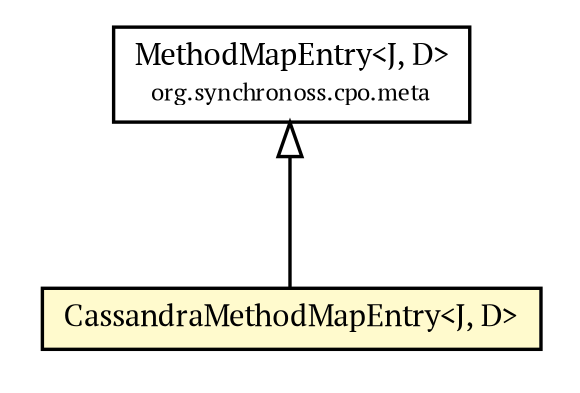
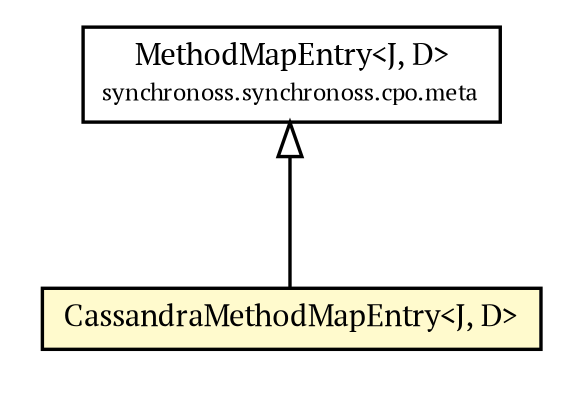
(292, 93) -> (292, 93)
